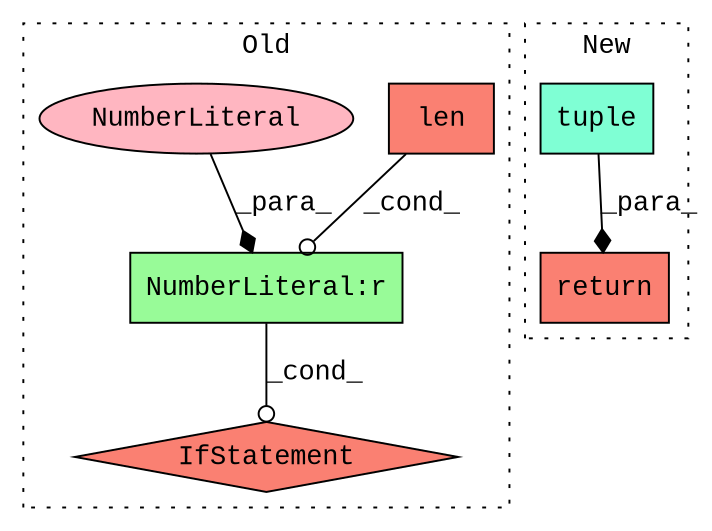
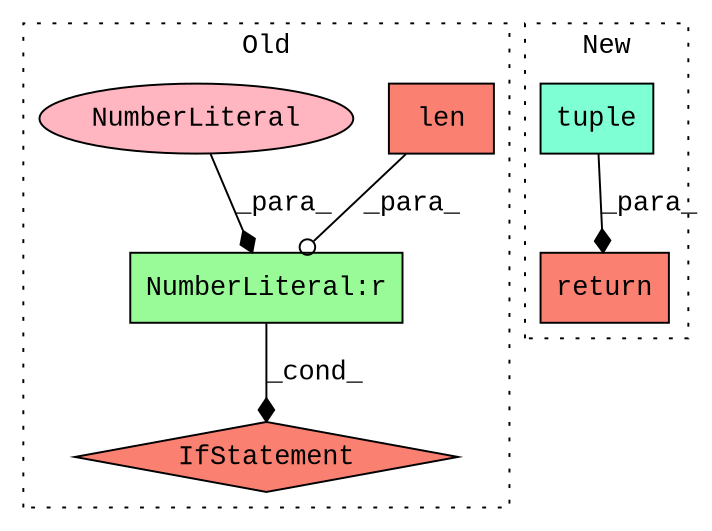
(412, 203) -> (412, 203)
(266, 365) -> (266, 365)
